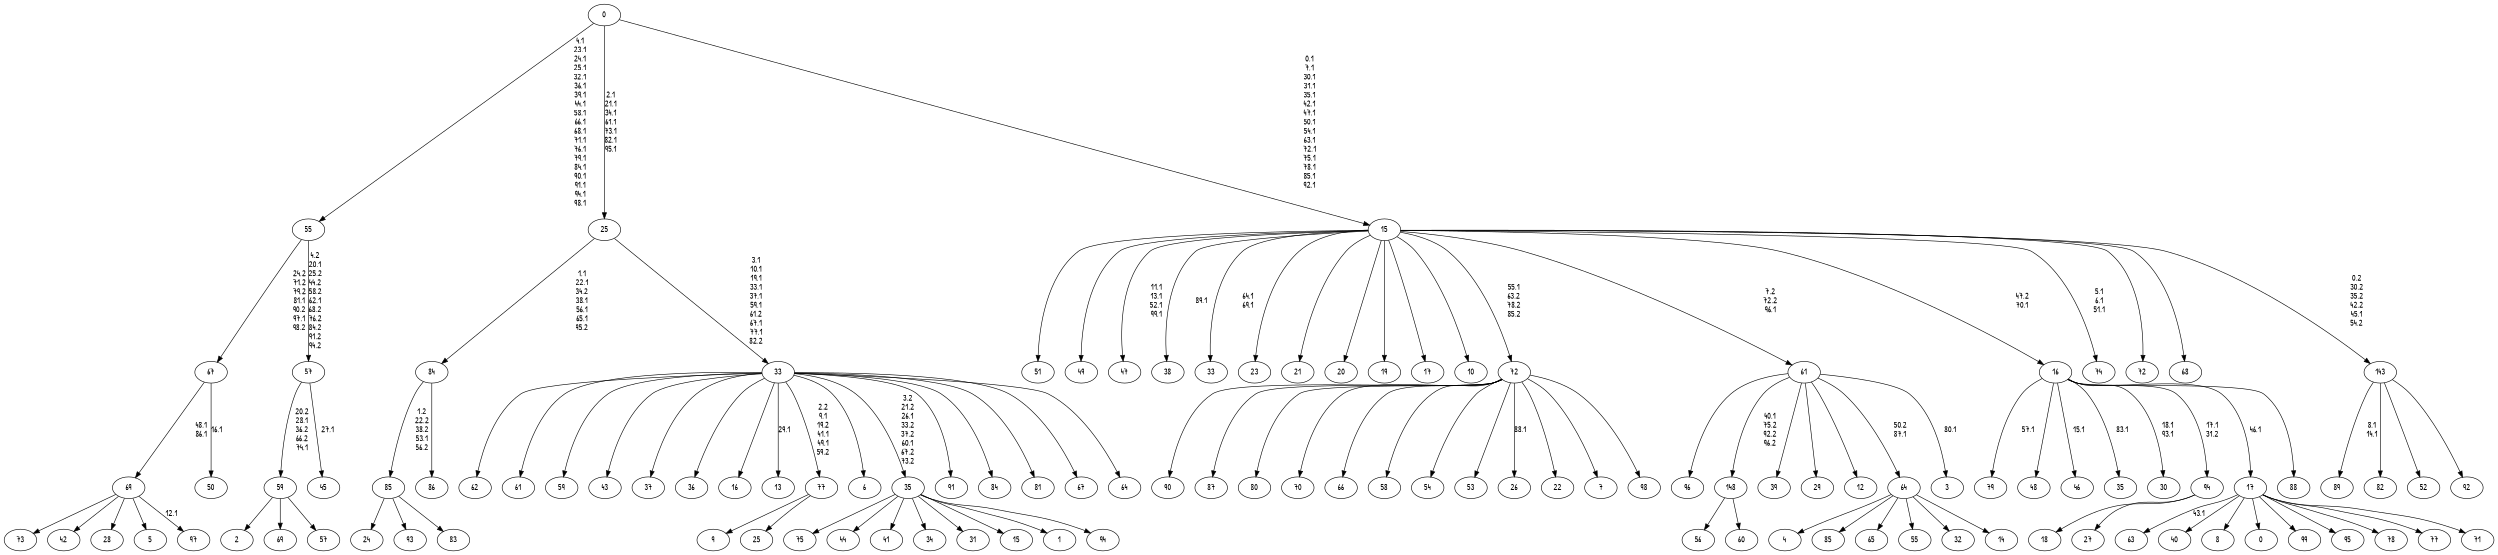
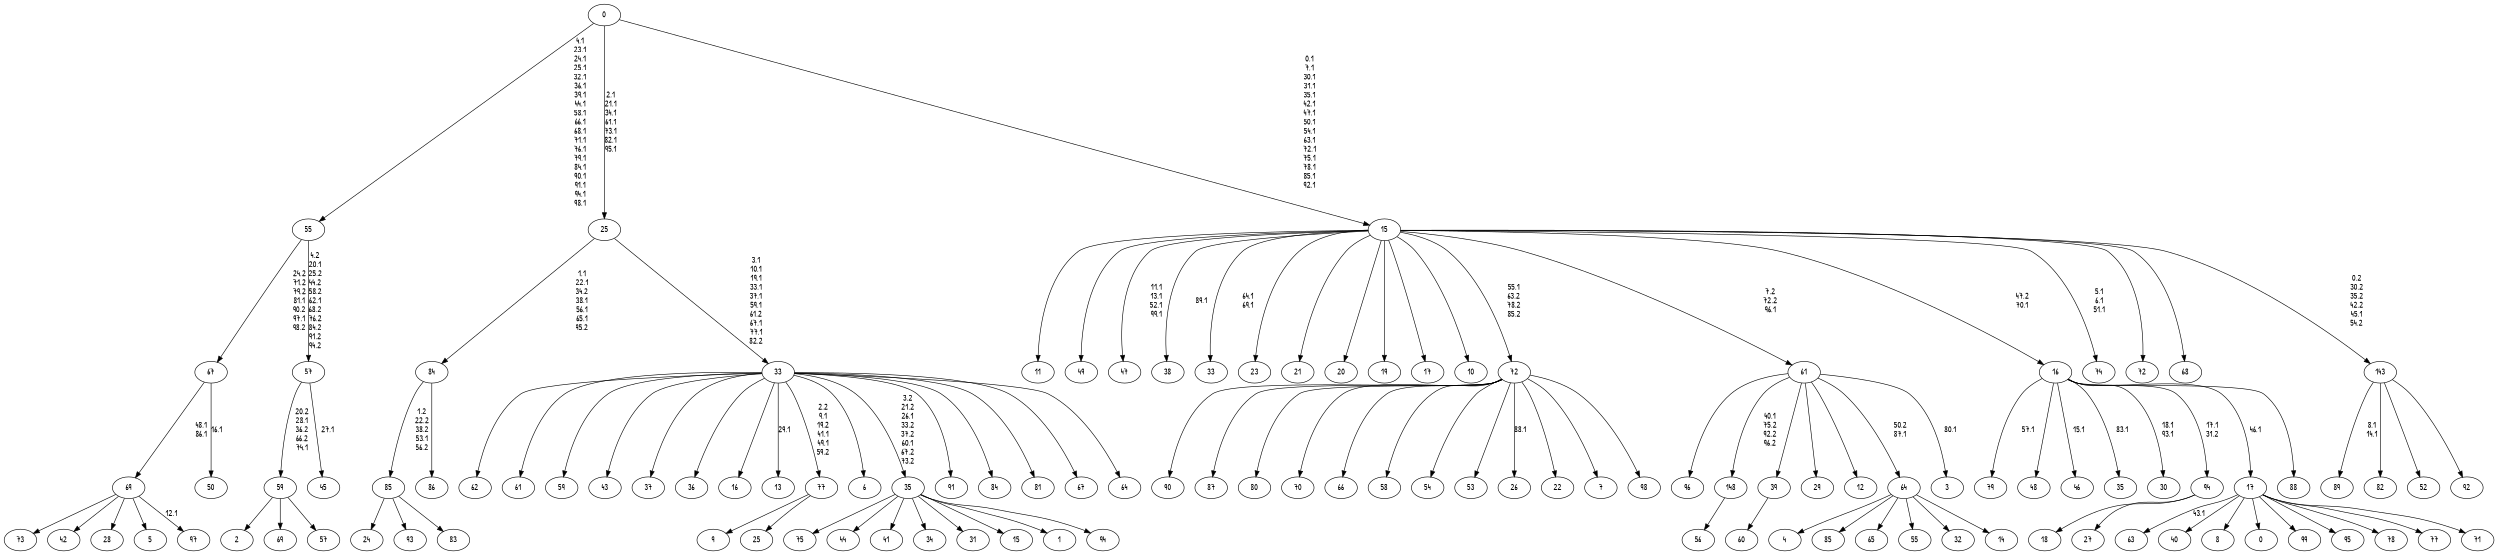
(1038, 372) -> (1038, 372)
(1736, 511) -> (1760, 511)
